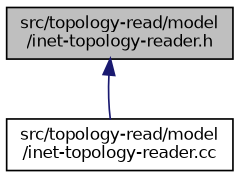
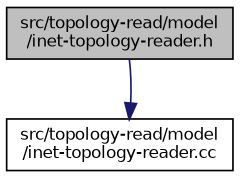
(109, 97) -> (131, 81)
